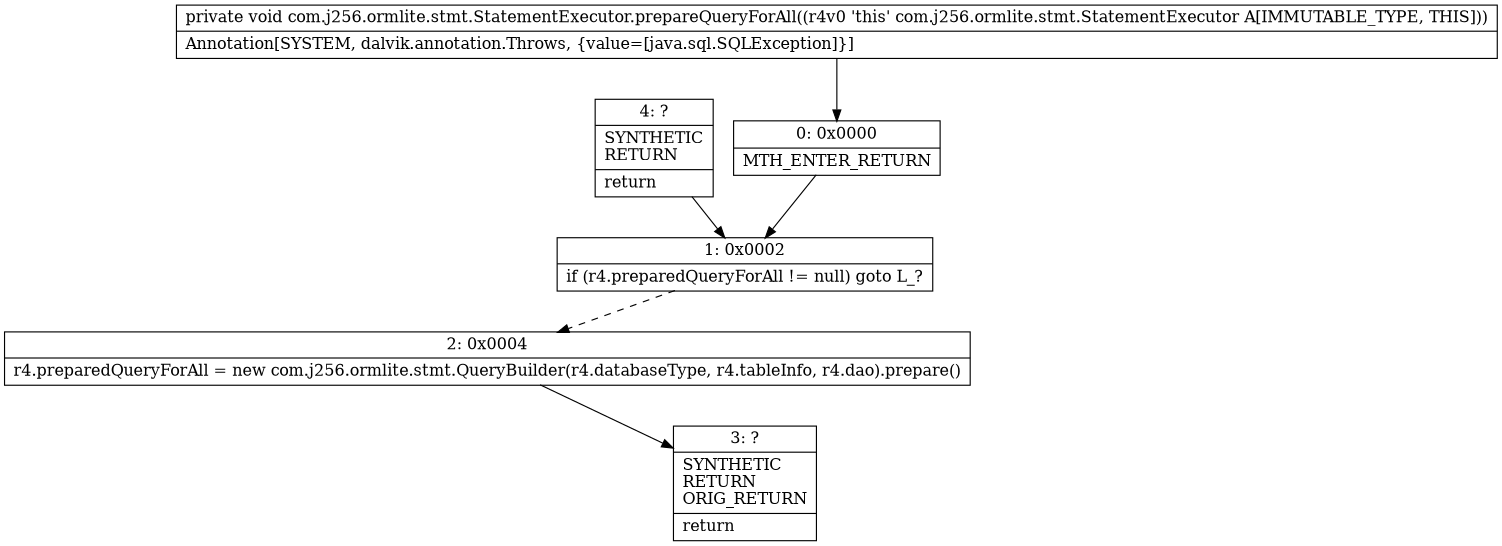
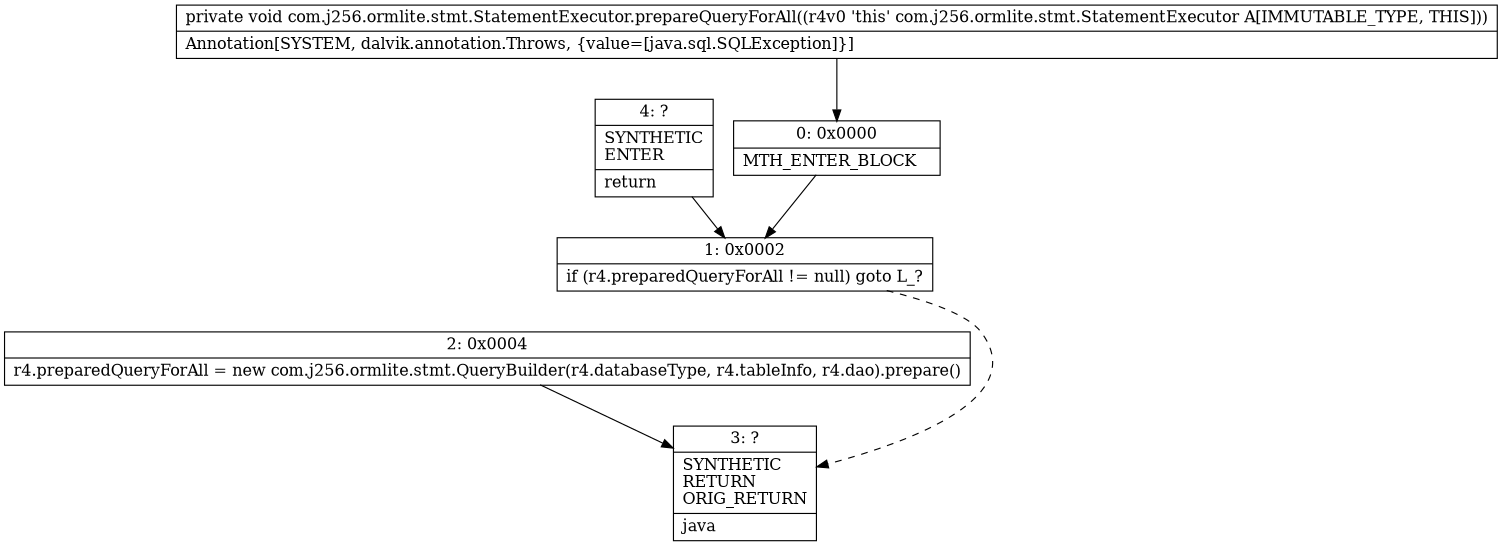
(641, 155) -> (634, 155)
(837, 161) -> (830, 161)
(622, 310) -> (980, 392)
(709, 527) -> (700, 527)
